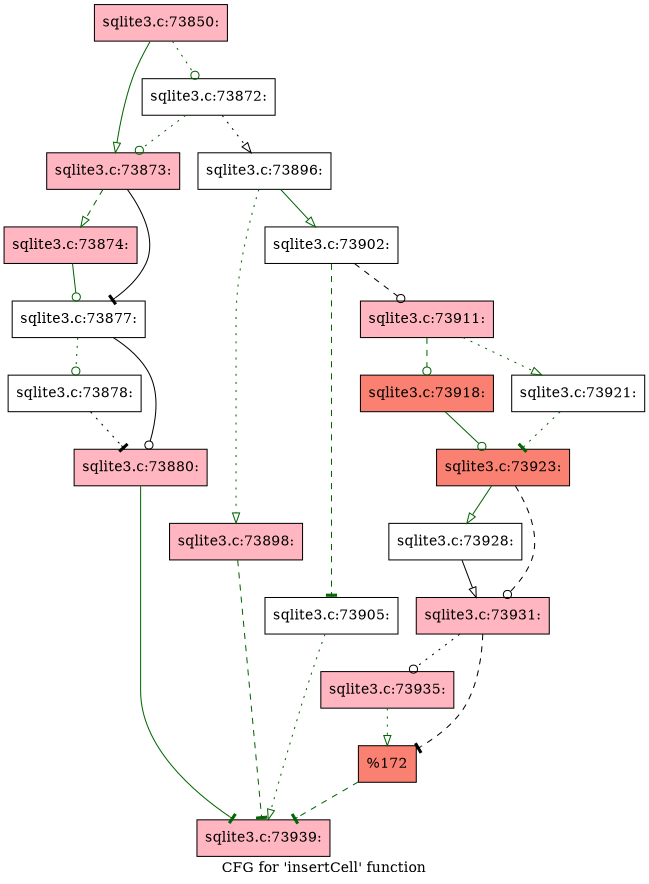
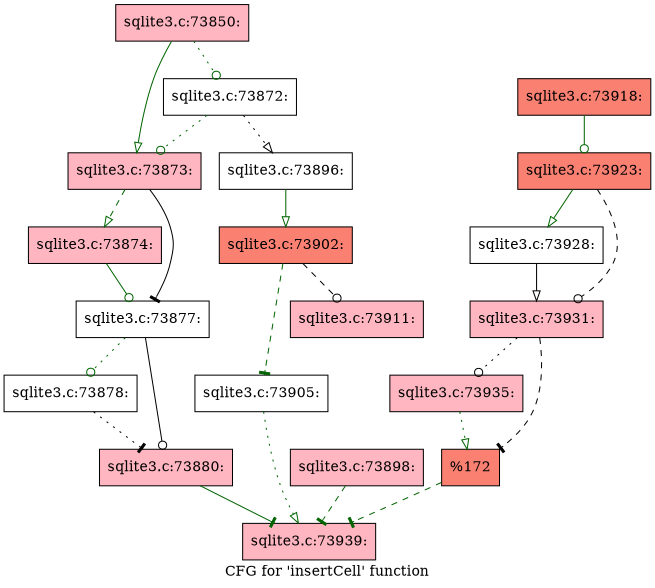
(331, 245) -> (286, 245)
(236, 350) -> none
(427, 352) -> none
(578, 393) -> none
